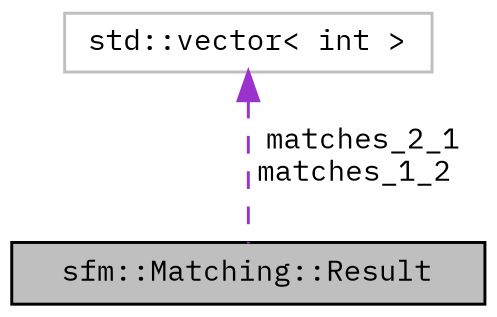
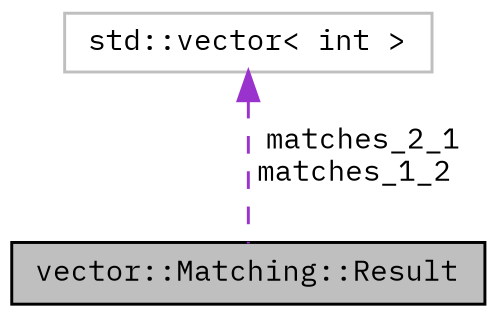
(248, 273) -> (248, 273)
